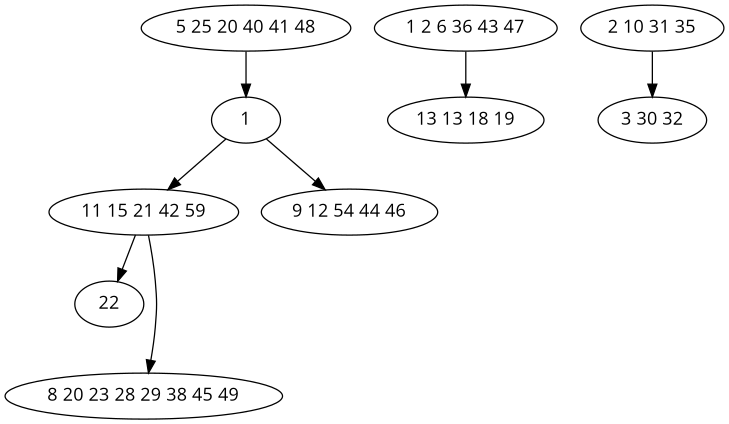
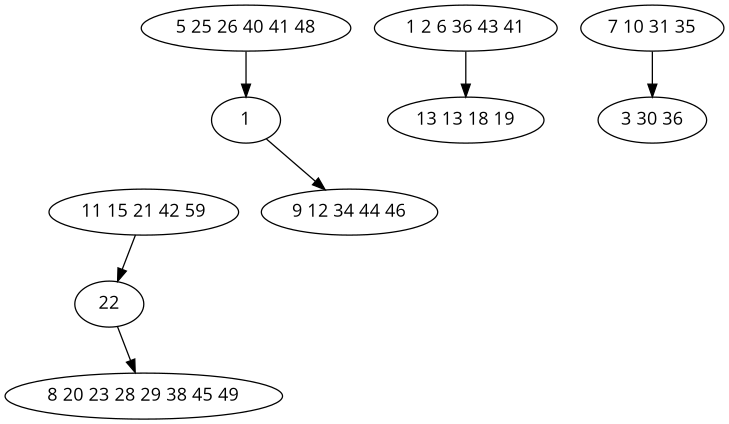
(246, 28) -> (246, 28)
(466, 28) -> (466, 28)
(652, 28) -> (652, 28)
(652, 120) -> (652, 120)
(202, 160) -> none
(350, 212) -> (350, 212)
(156, 298) -> (124, 343)
